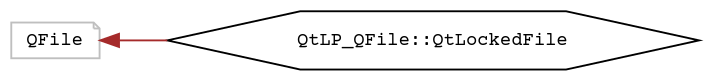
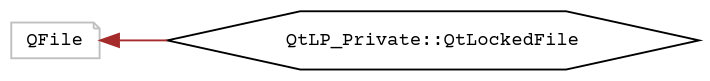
(433, 40) -> (433, 40)
